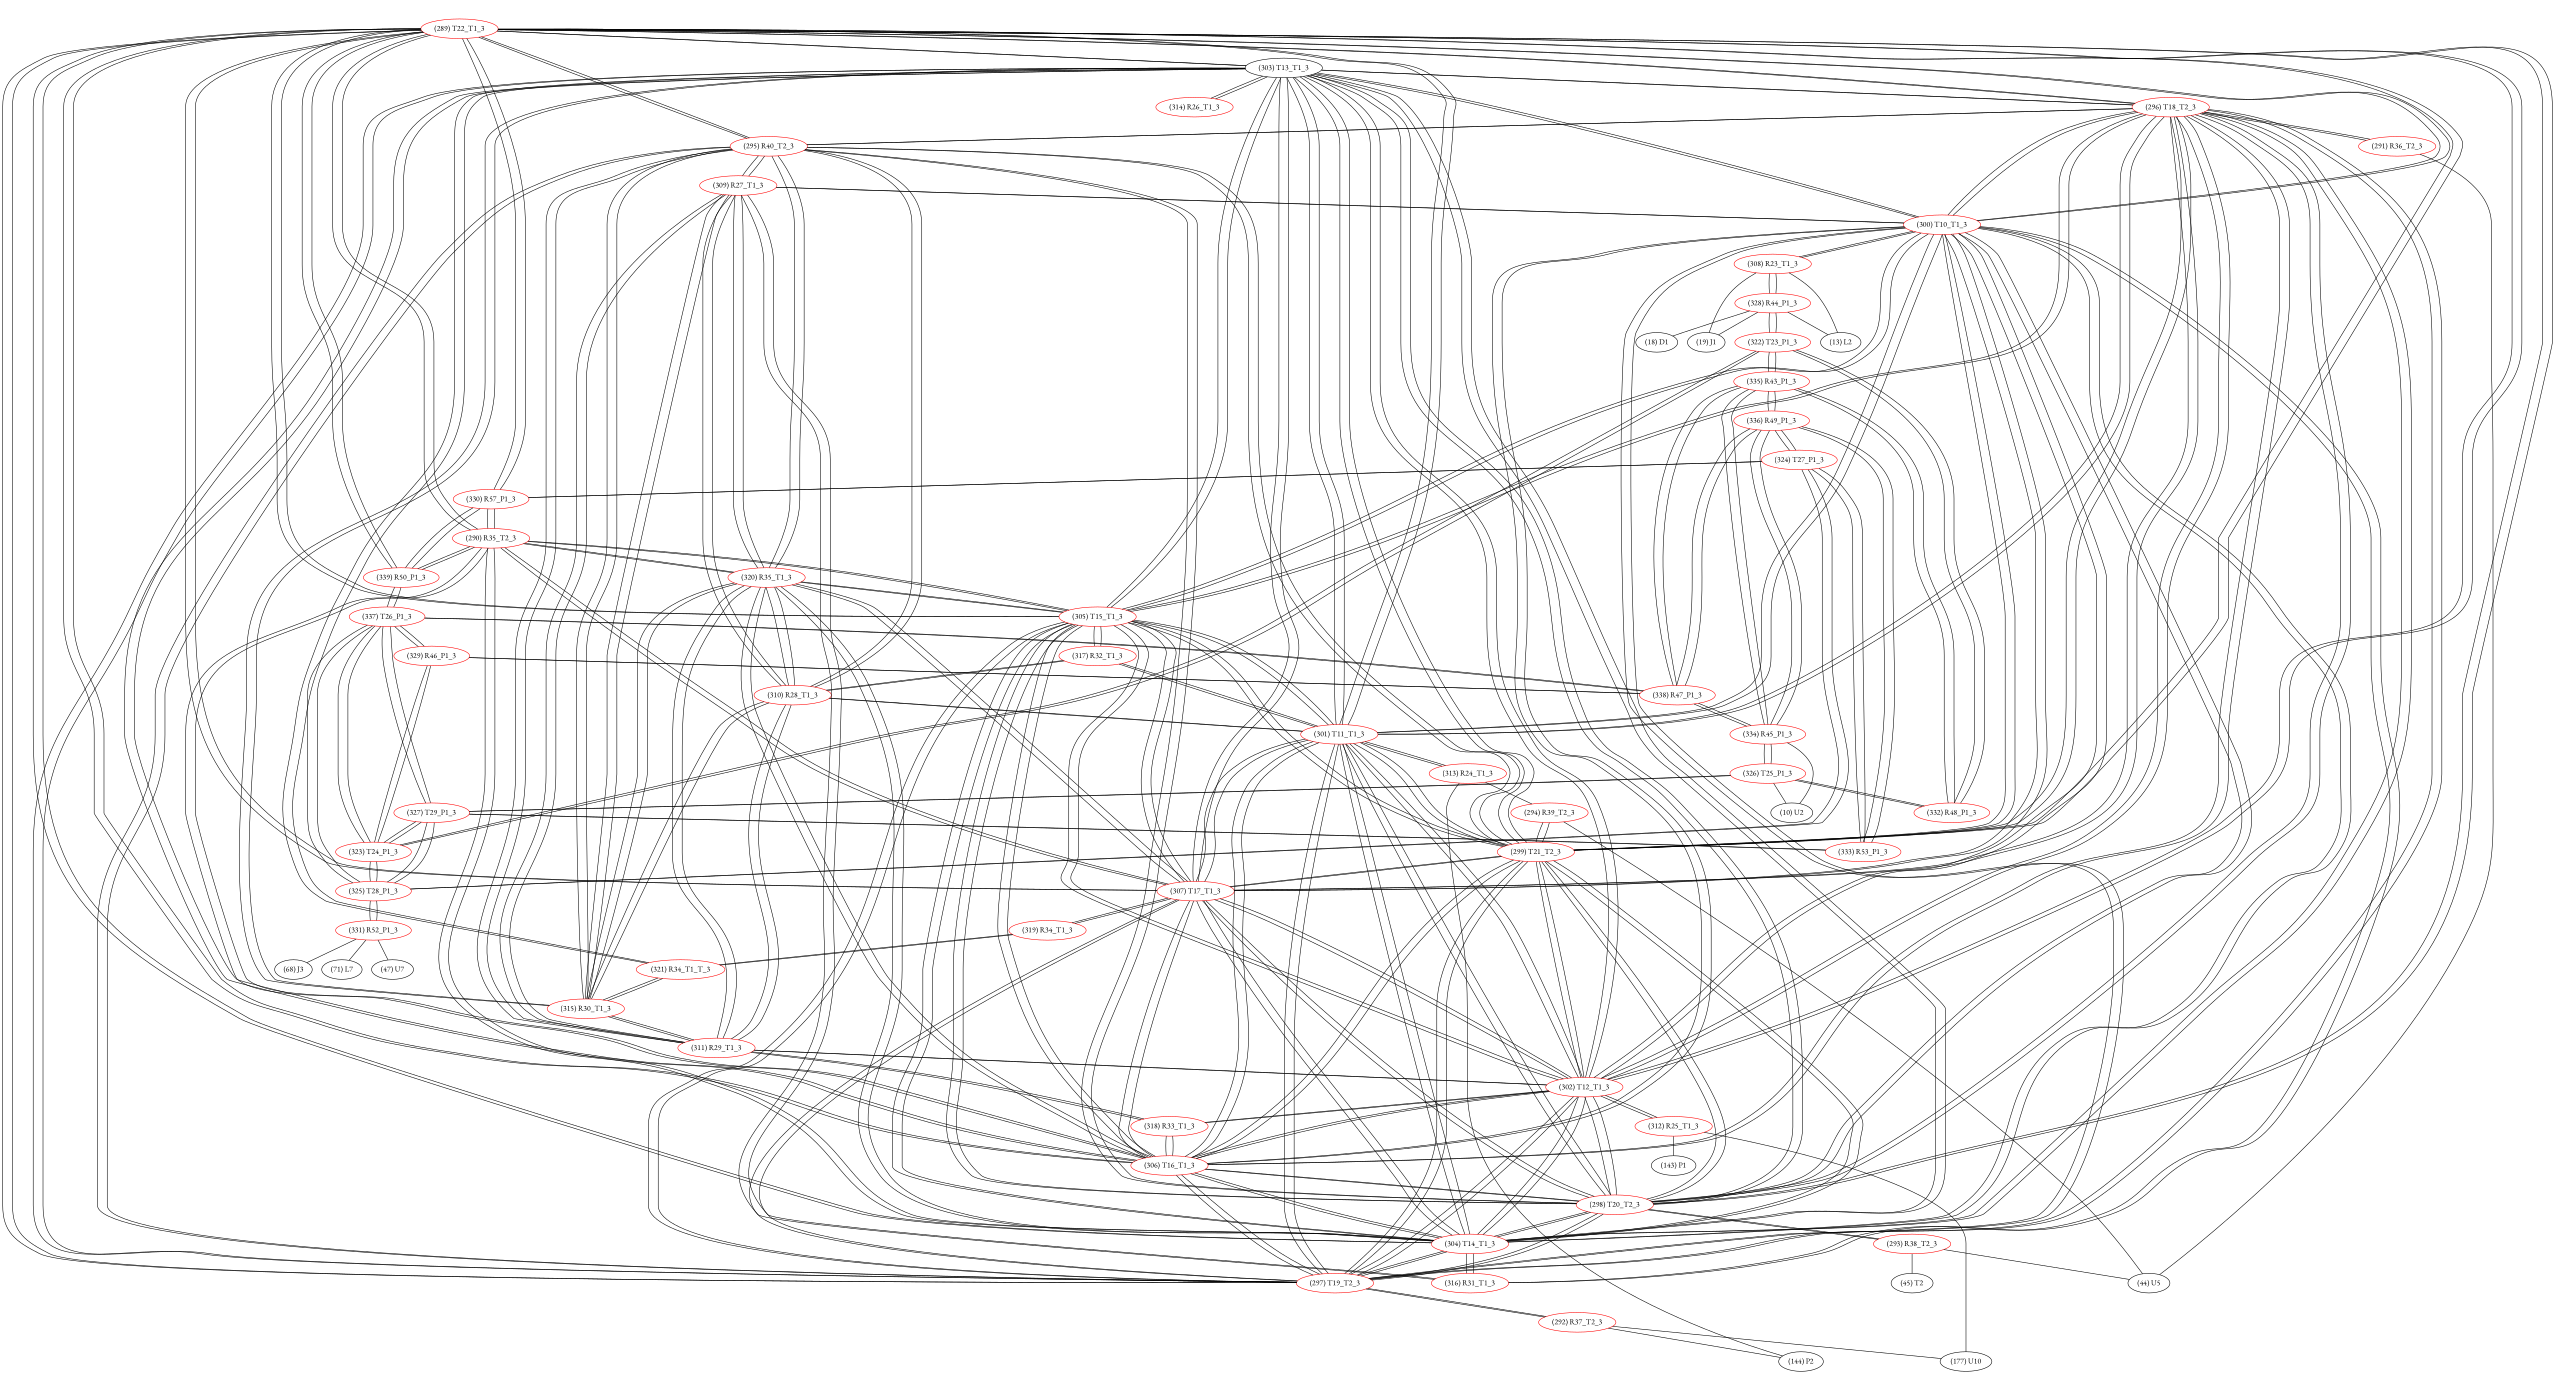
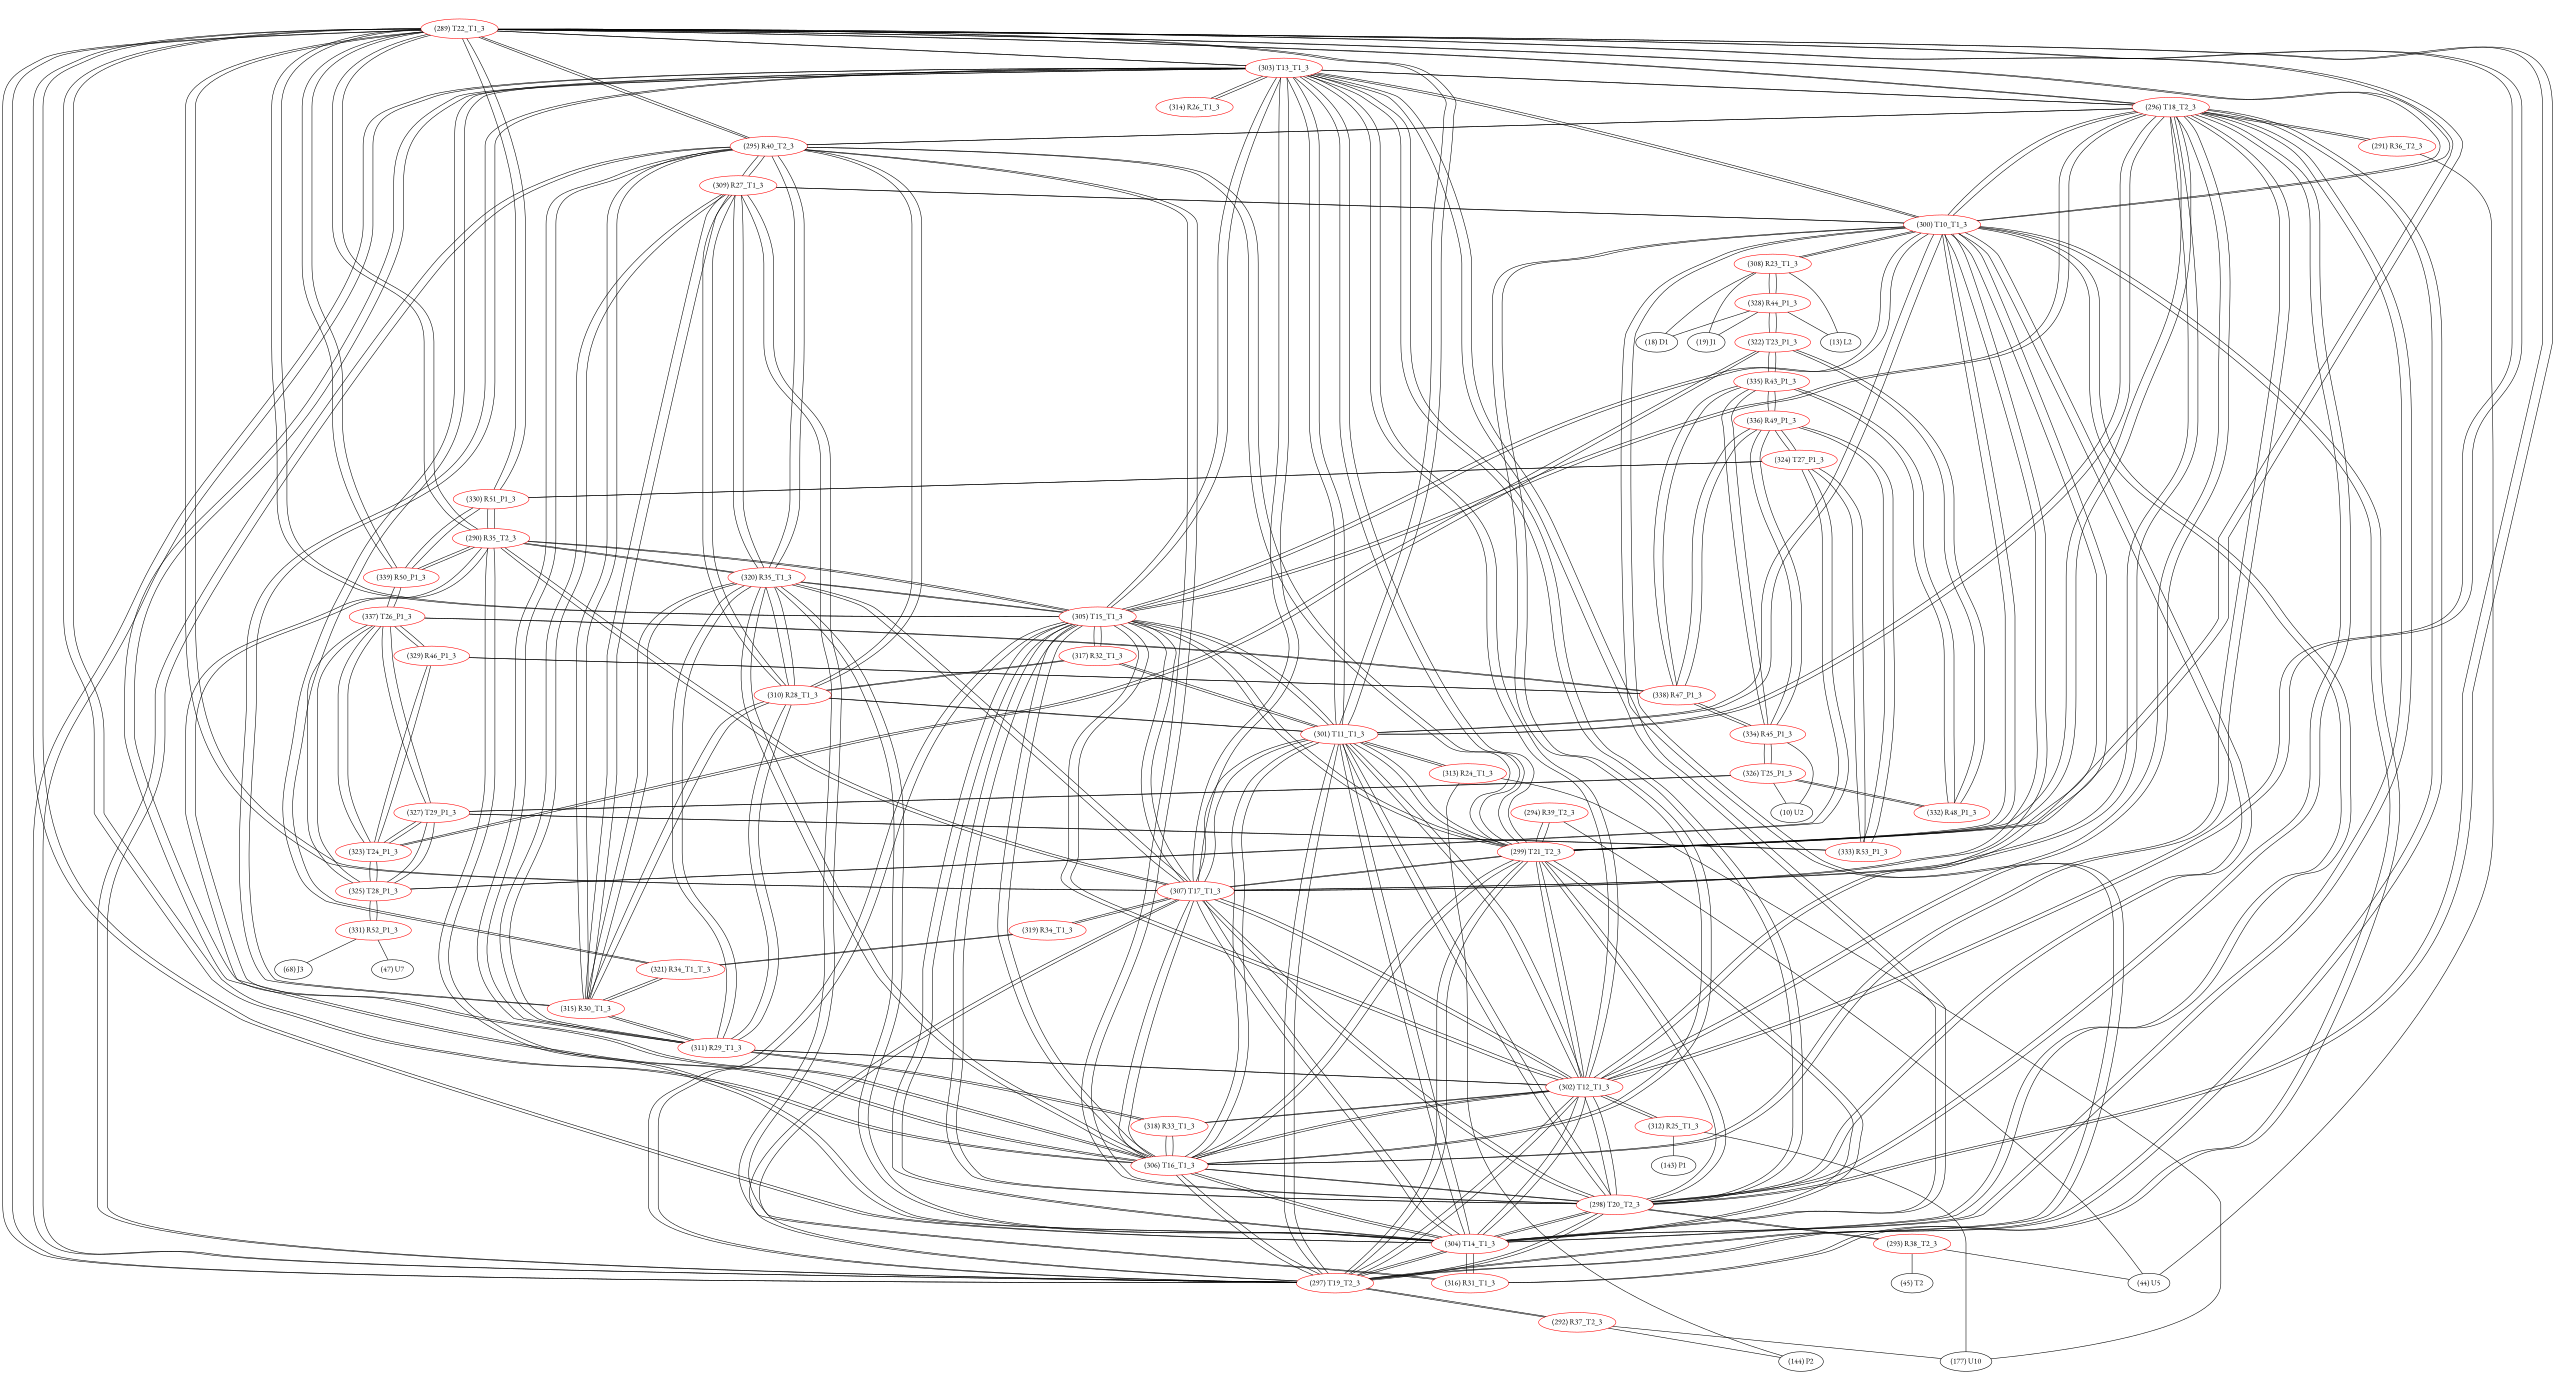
(1284, 68) -> (1284, 68)
none -> (1707, 299)
(491, 499) -> (491, 499)
(1519, 798) -> (1991, 1037)
(342, 970) -> none
